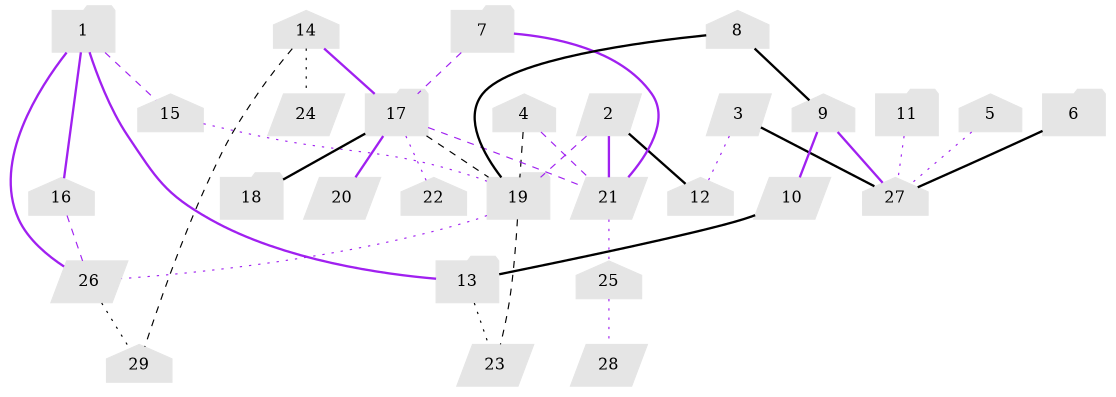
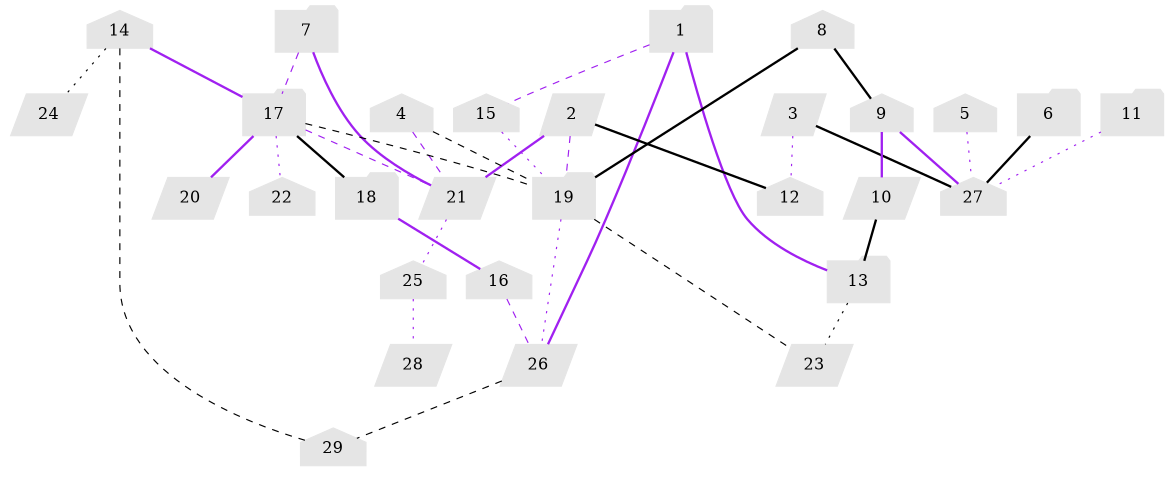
(72, 115) -> (441, 245)
(116, 326) -> (429, 410)
